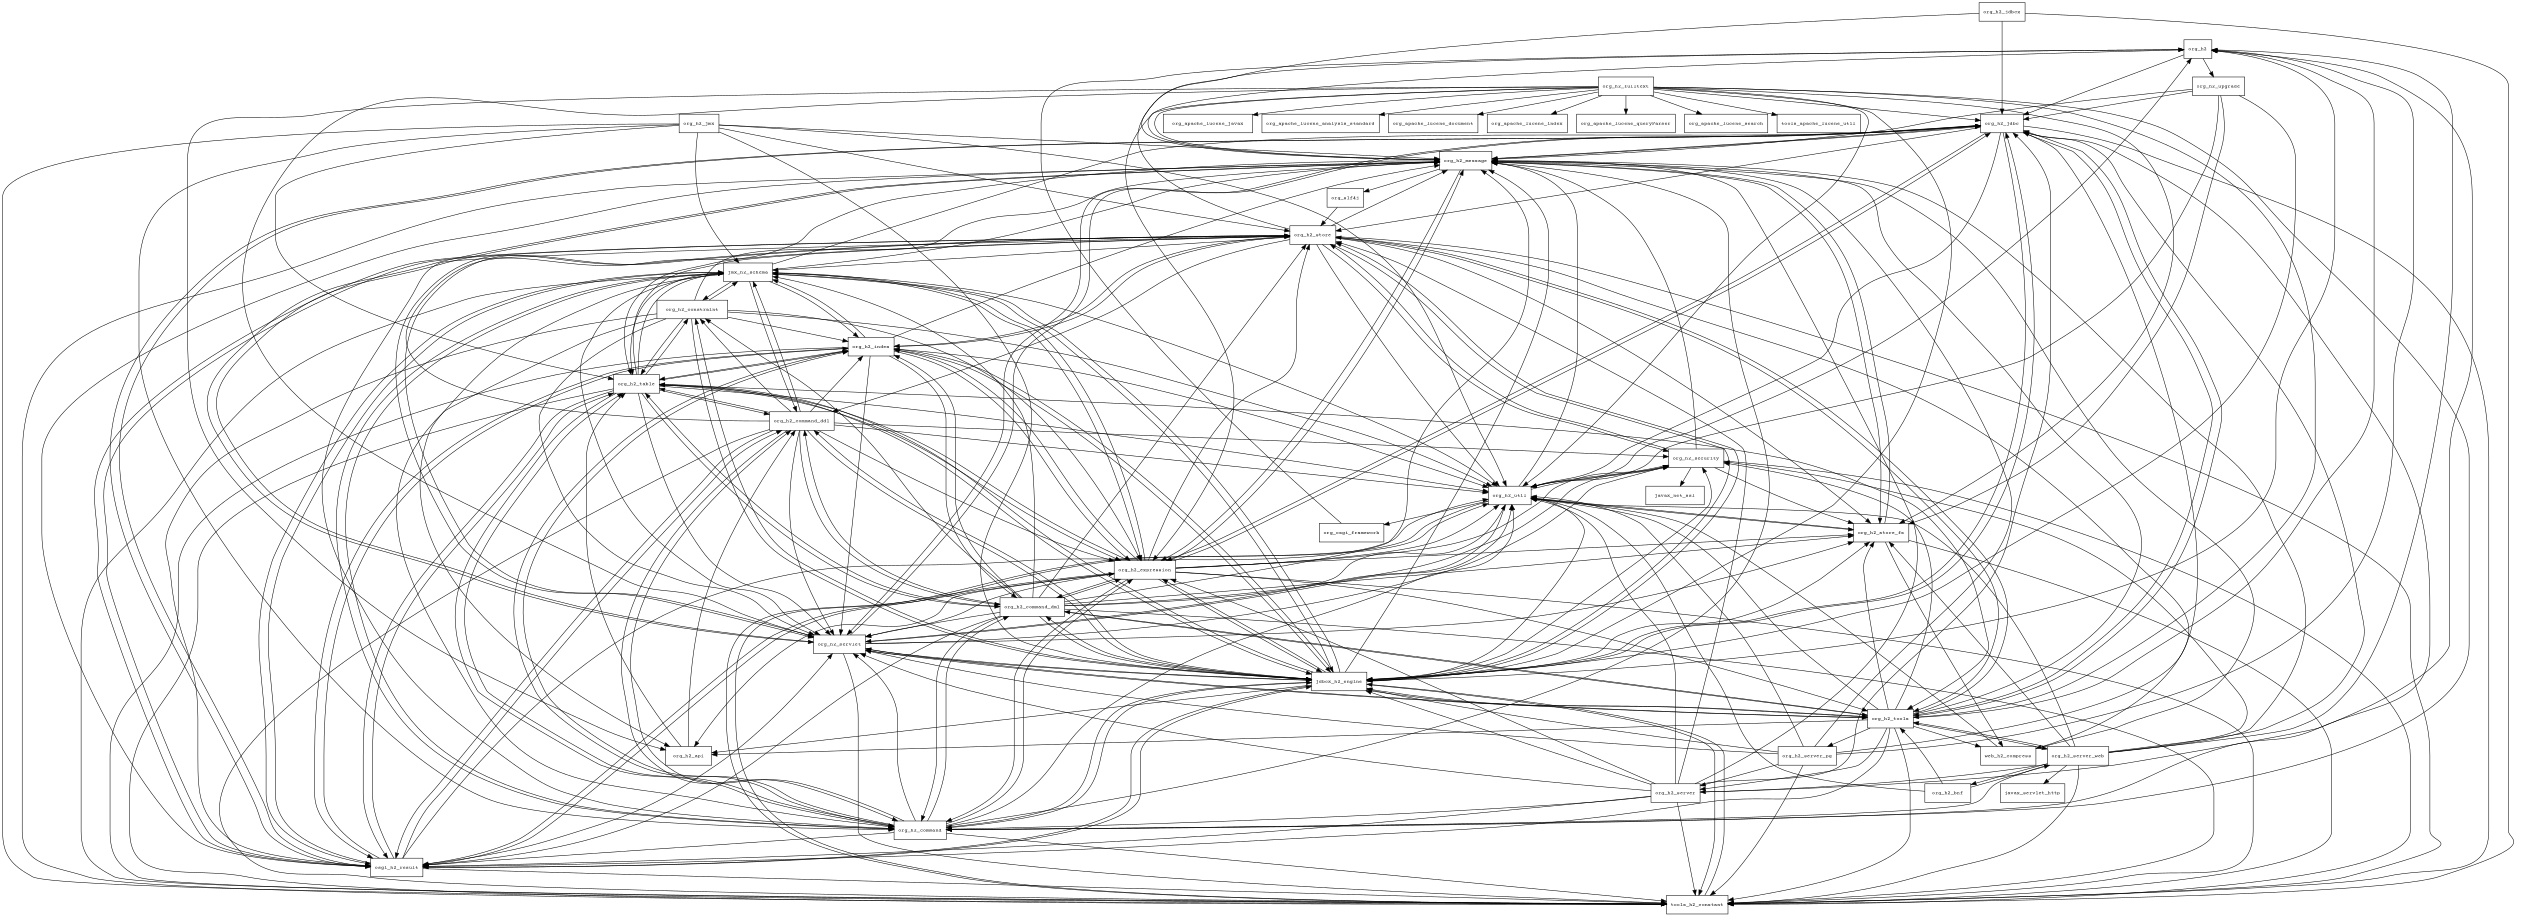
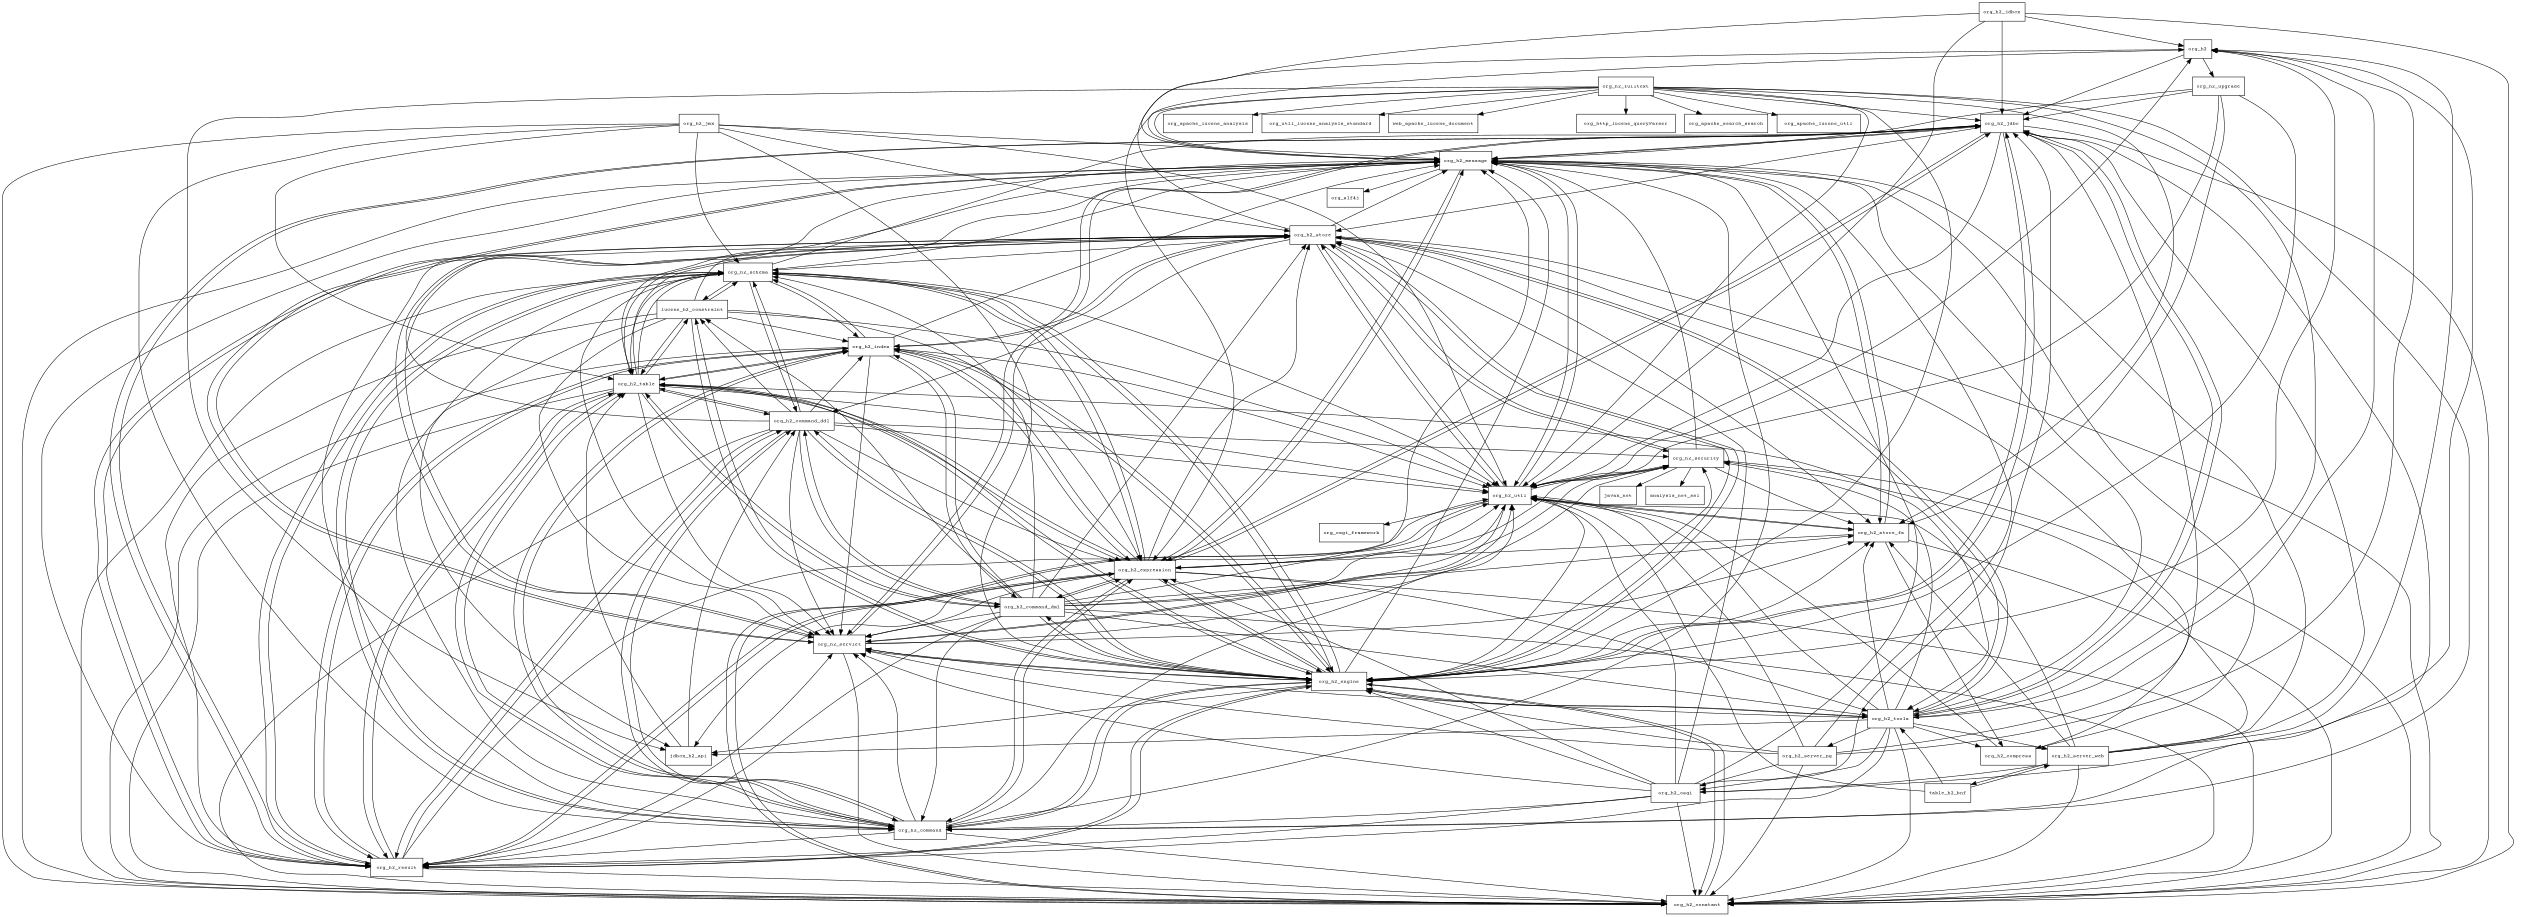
(1256, 69) -> (2102, 31)
(520, 106) -> none
(1208, 123) -> (1208, 123)
(1321, 123) -> (1321, 123)
(1433, 123) -> (1433, 123)
(1527, 123) -> none
(1626, 123) -> (1626, 123)
(1726, 123) -> (1726, 123)
(1819, 123) -> (1819, 123)
none -> (985, 204)
(1331, 215) -> (1411, 370)
(748, 272) -> (748, 272)
none -> (1796, 279)
none -> (1568, 306)
(692, 309) -> (692, 309)
none -> (1618, 495)
(1675, 495) -> (1675, 495)
(1512, 552) -> (1517, 551)
(1469, 663) -> none
(1339, 681) -> (1339, 681)
(1363, 696) -> none
(946, 708) -> none
(1983, 734) -> none
(689, 756) -> (689, 756)
(2008, 756) -> (2008, 756)
(1676, 793) -> (1676, 793)
(1948, 793) -> (1948, 793)
(2033, 793) -> none
(1505, 823) -> none
(397, 867) -> (397, 867)
(1697, 905) -> (1697, 905)
